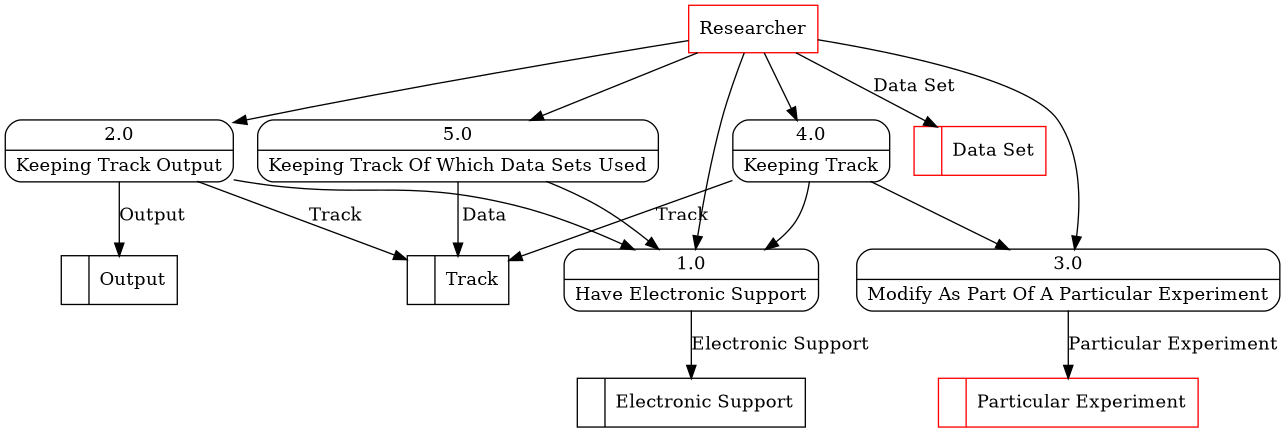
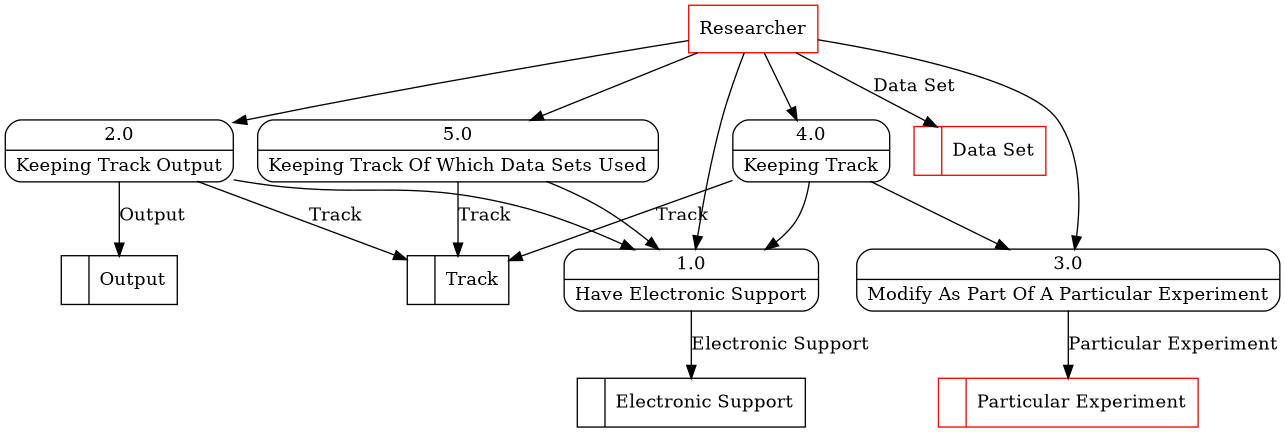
(484, 216) -> (484, 216)
